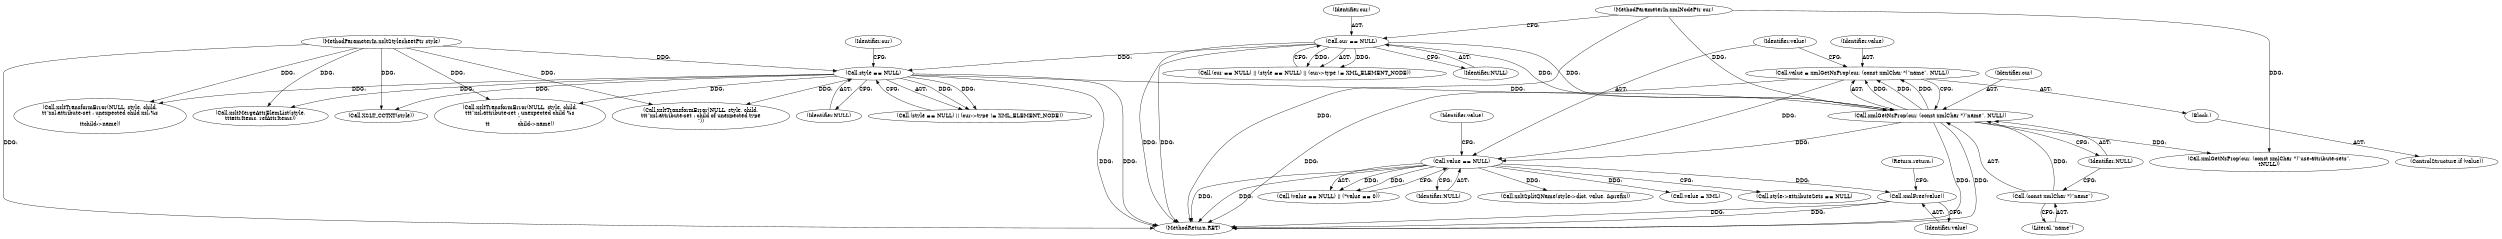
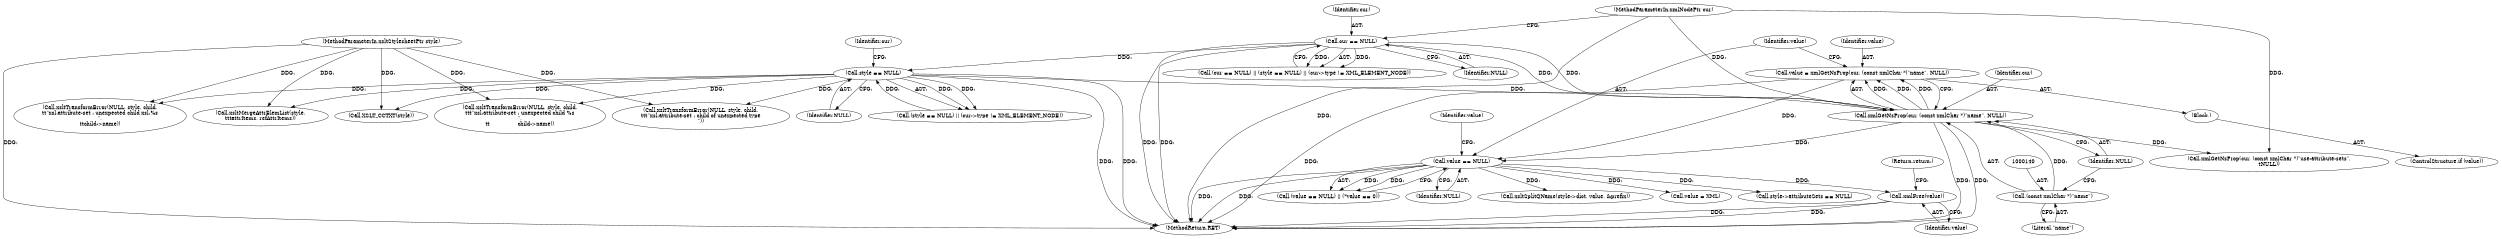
(638, 58) -> none
(894, 89) -> (894, 89)
none -> (2024, 162)
(1688, 181) -> (1688, 181)
